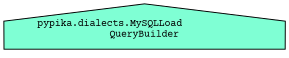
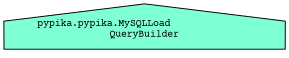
(145, 29) -> (145, 29)
